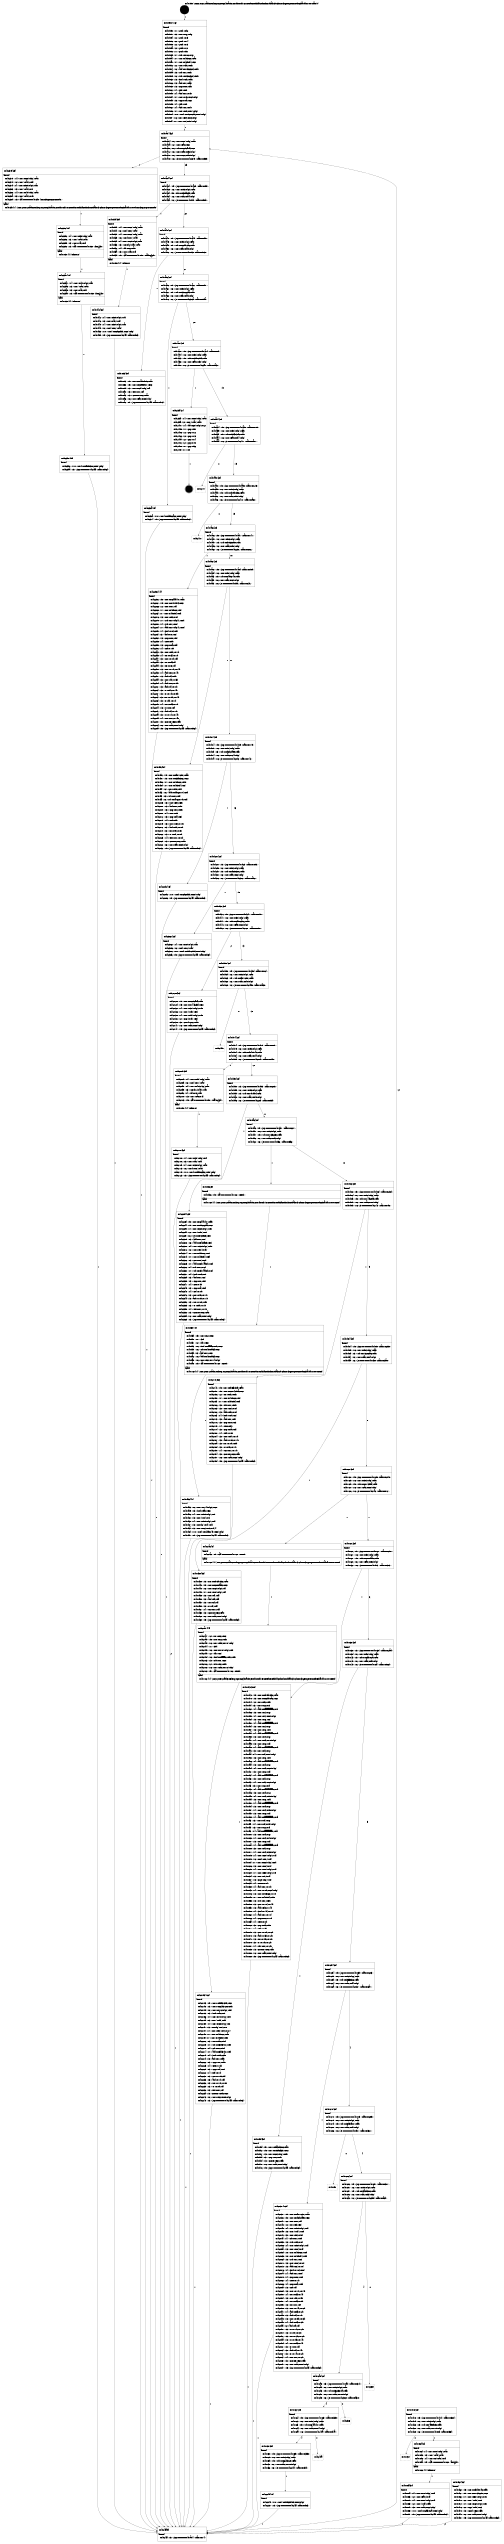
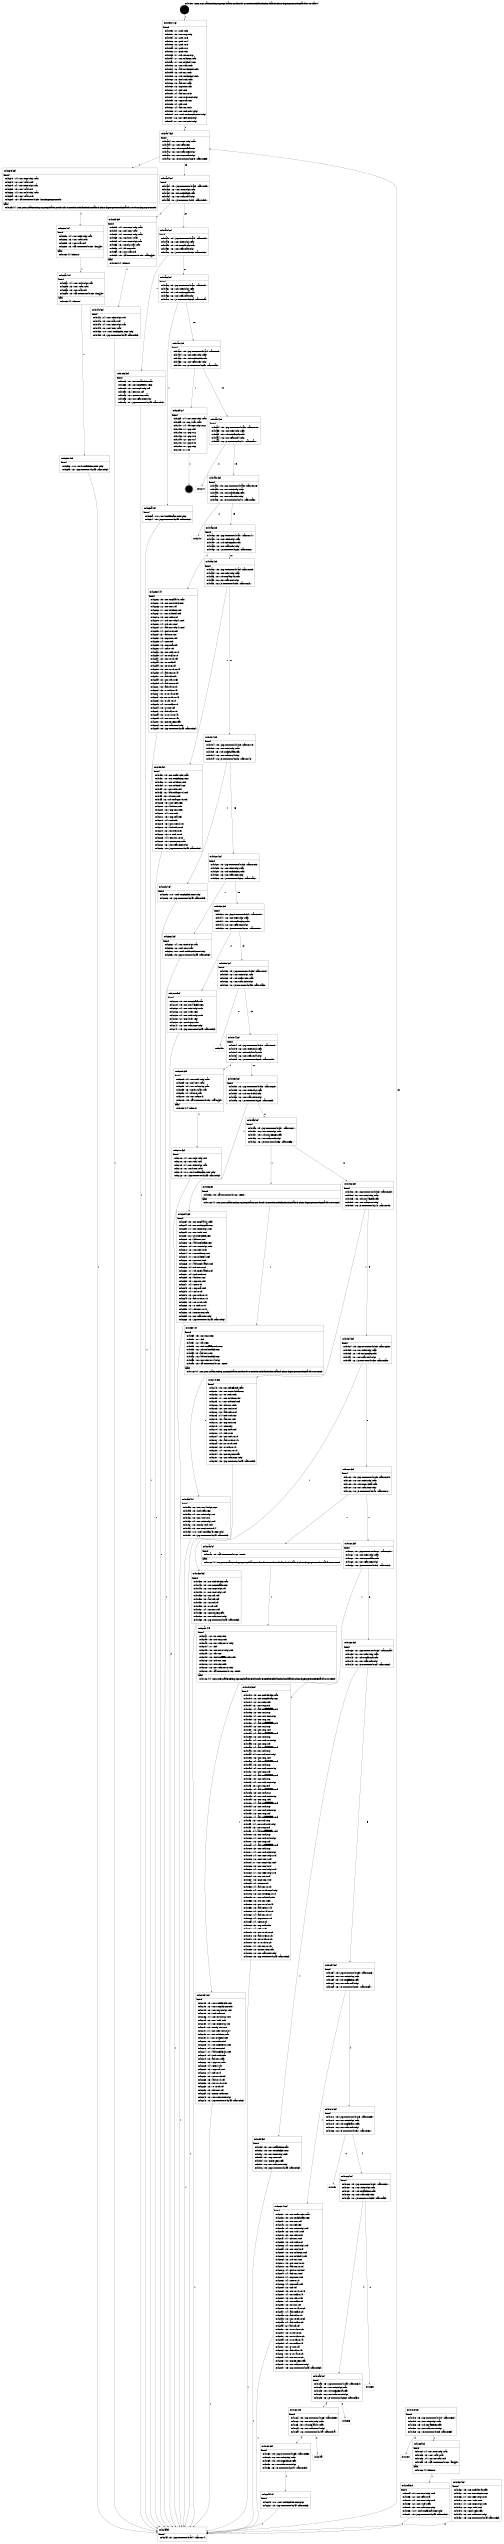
(398, 1090) -> (398, 1090)
